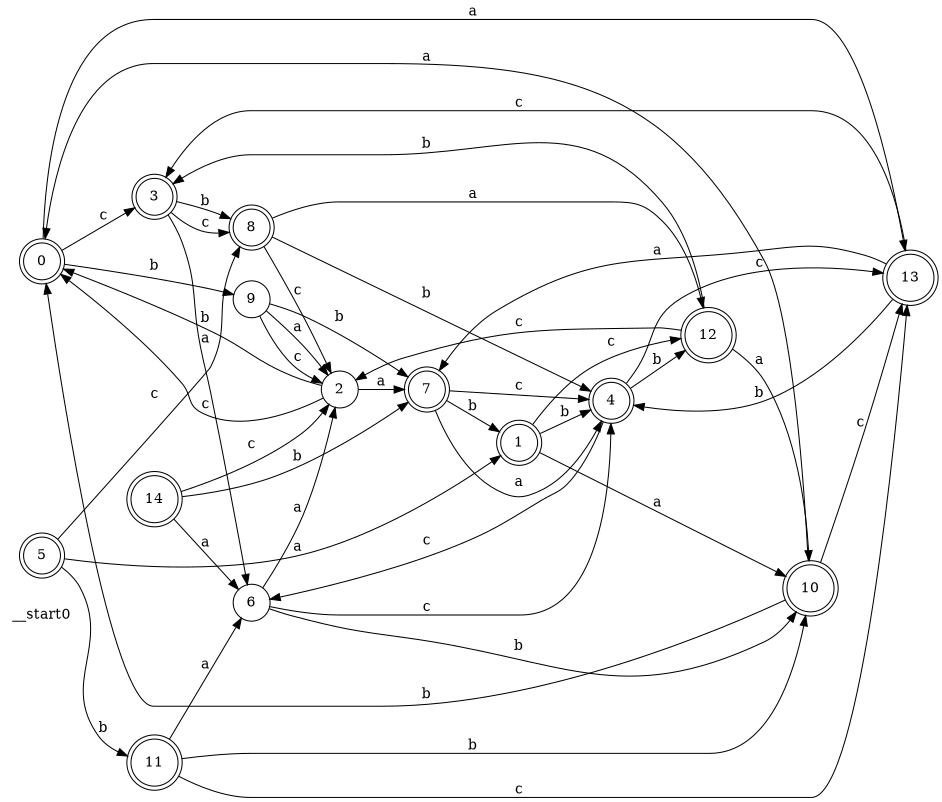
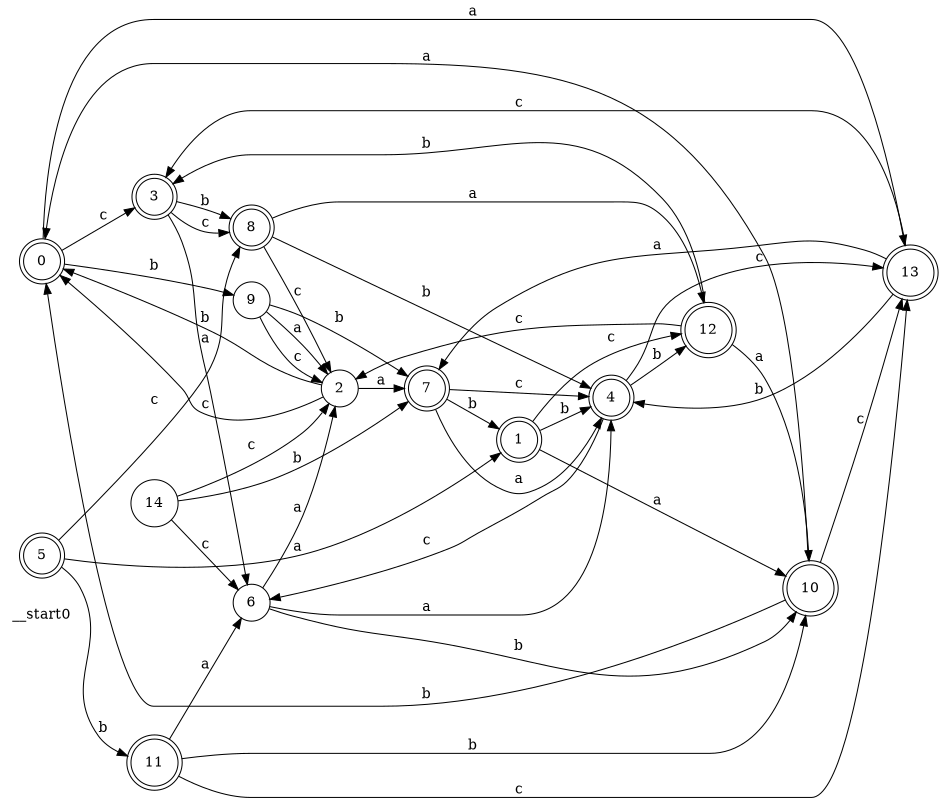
(155, 499) -> (155, 503)
(206, 543) -> (206, 545)
(427, 607) -> (427, 607)
